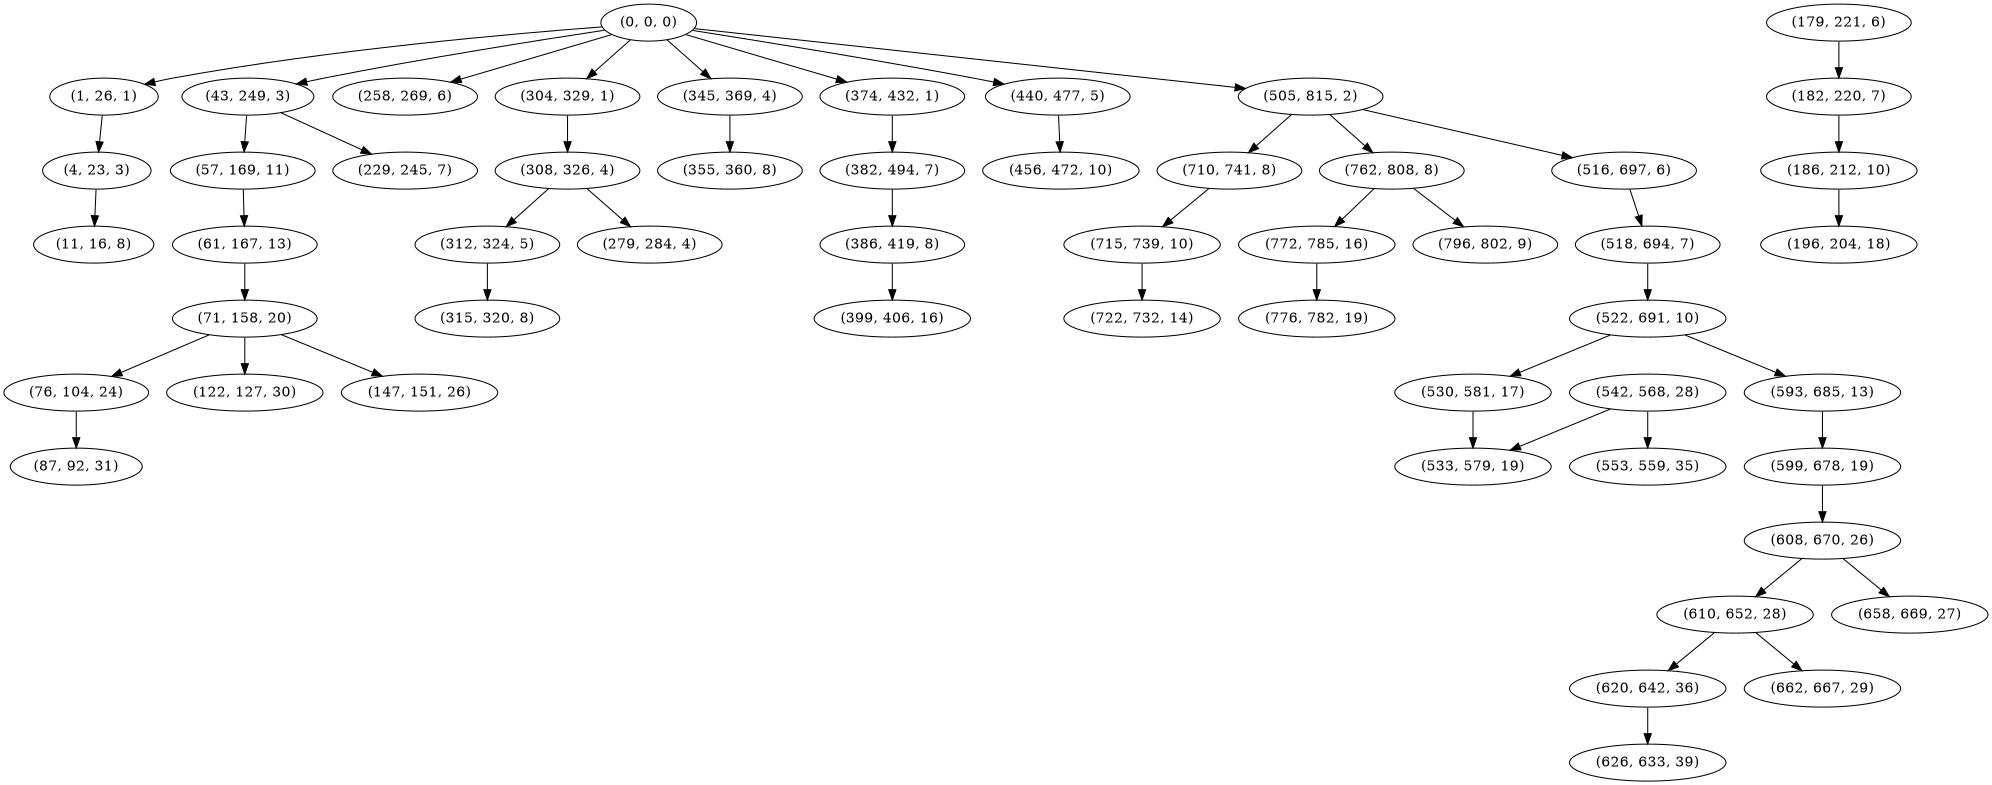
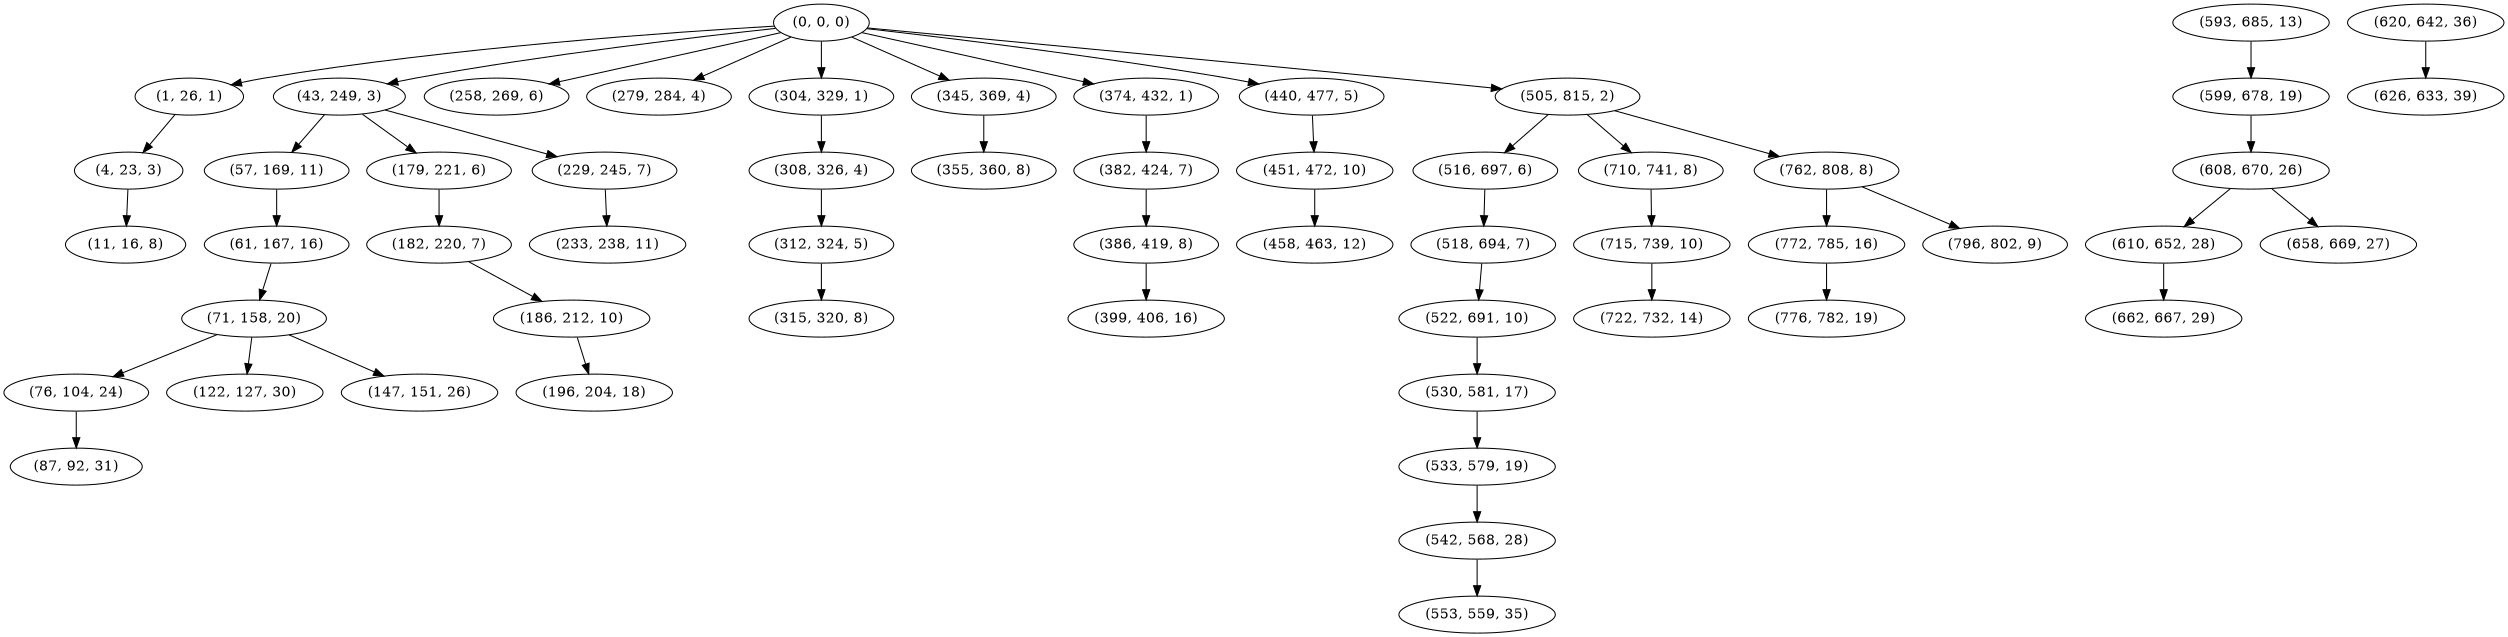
none -> (385, 131)
(892, 171) -> (1146, 171)
(1061, 171) -> (1315, 171)
(605, 204) -> (747, 57)
(245, 245) -> (277, 245)
none -> (608, 245)
none -> (1315, 245)
(1730, 354) -> none
(1565, 428) -> (1477, 499)
(1695, 648) -> none
